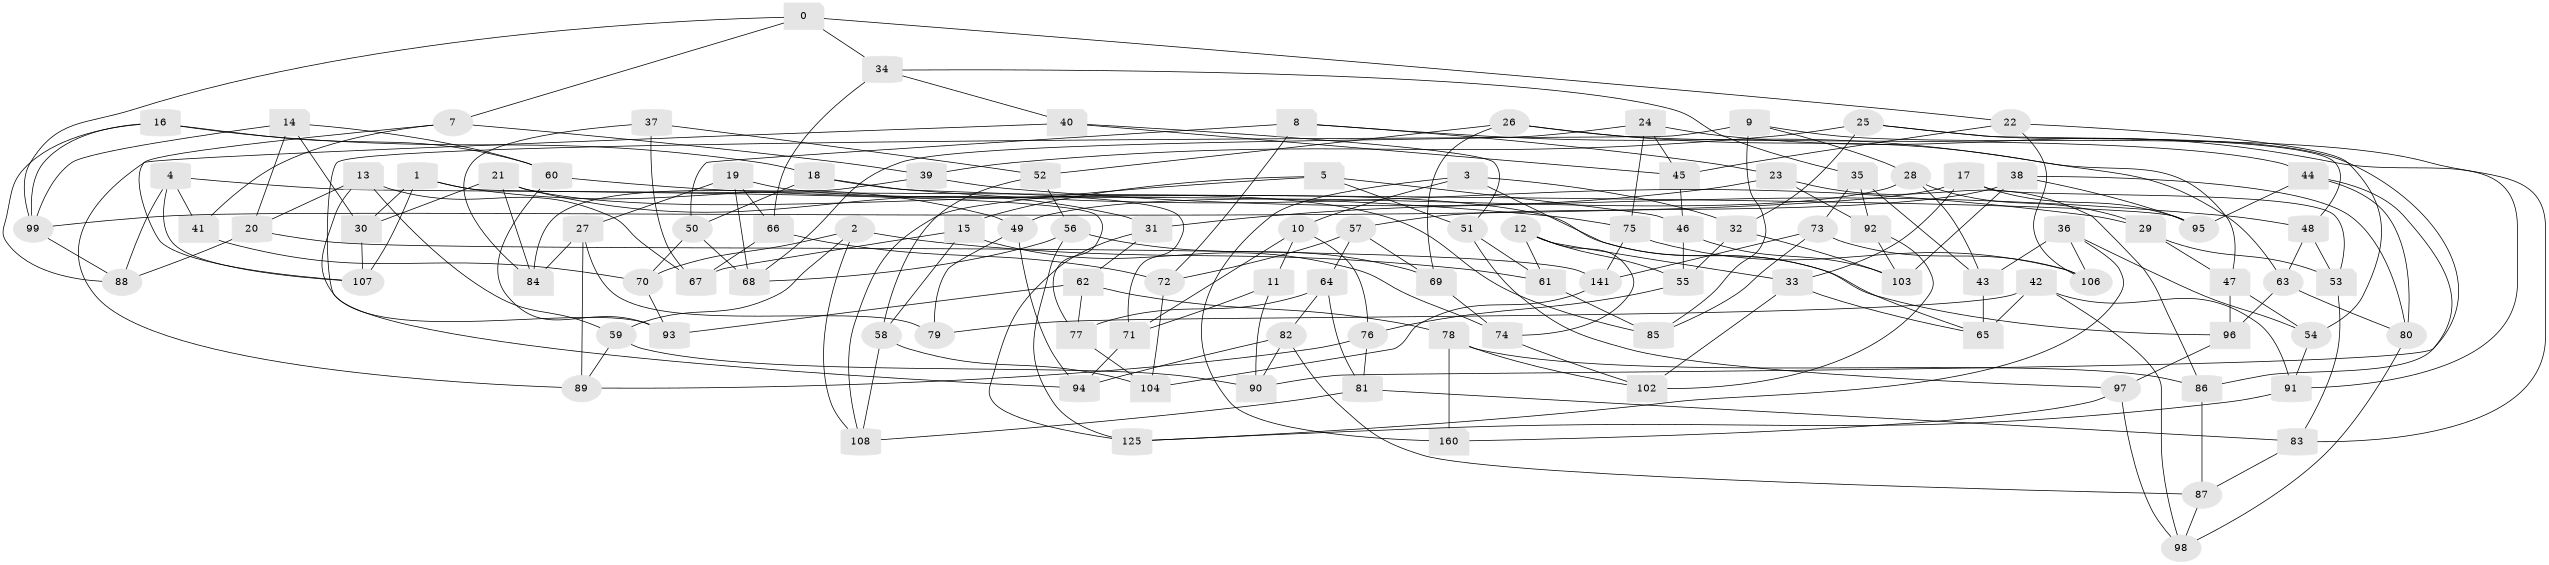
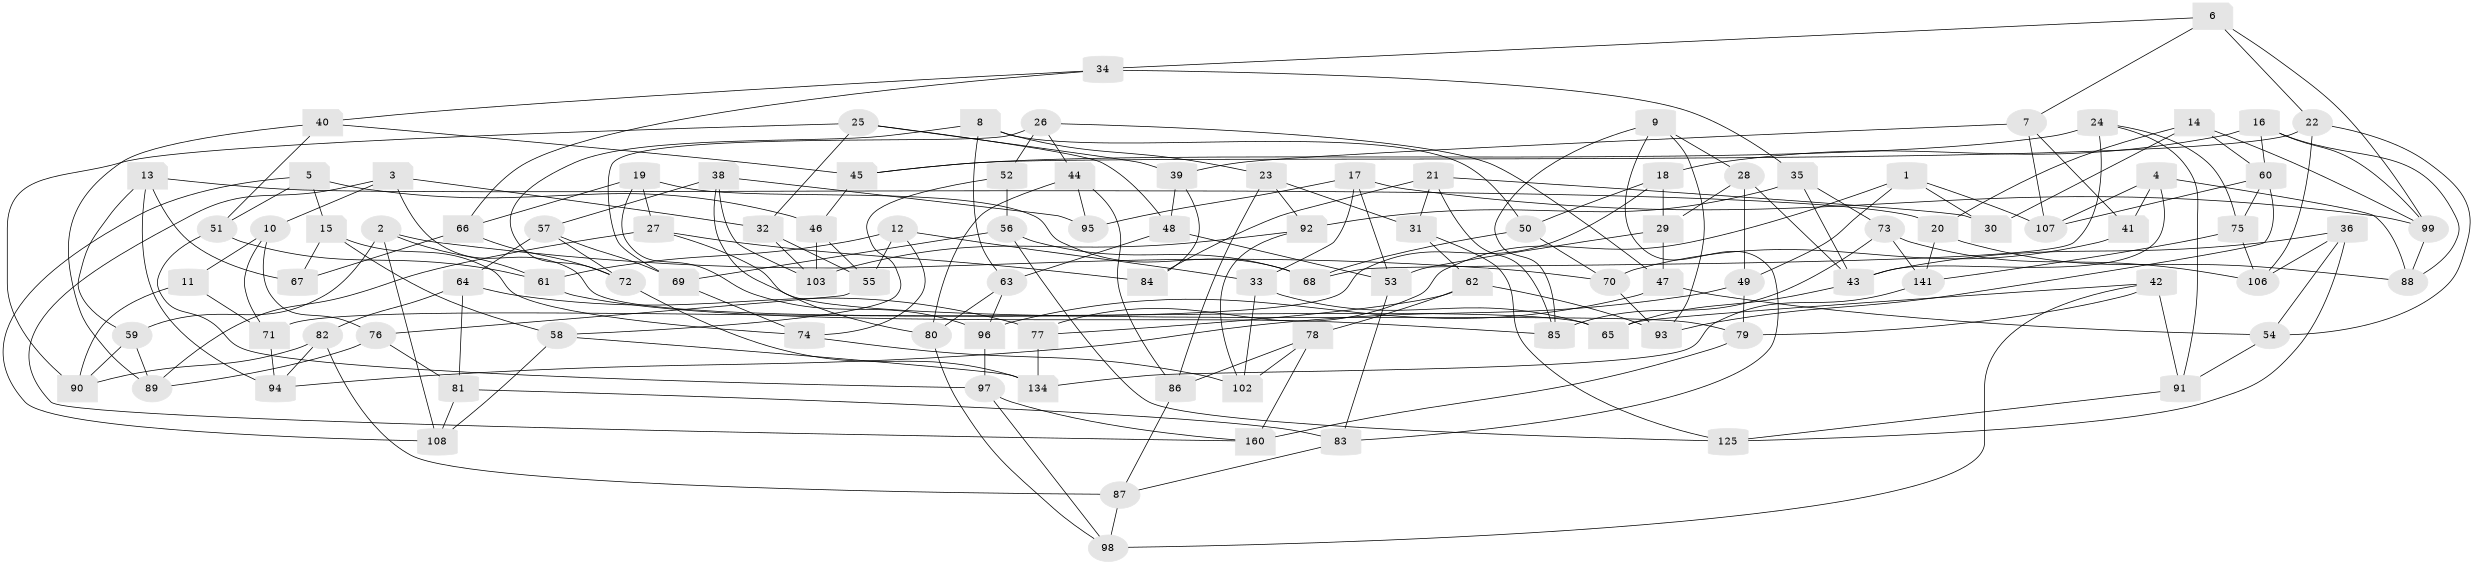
(804, 16) -> (2213, 16)
(652, 123) -> none
(1188, 195) -> (2061, 267)
(362, 256) -> (2151, 204)
(1151, 389) -> (1038, 389)
none -> (1502, 397)
